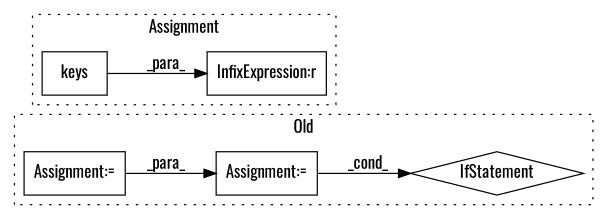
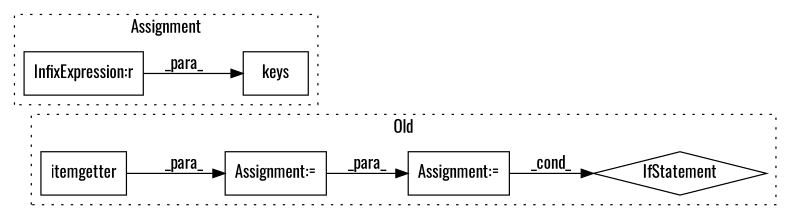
(151, 73) -> (187, 73)
none -> (84, 173)
